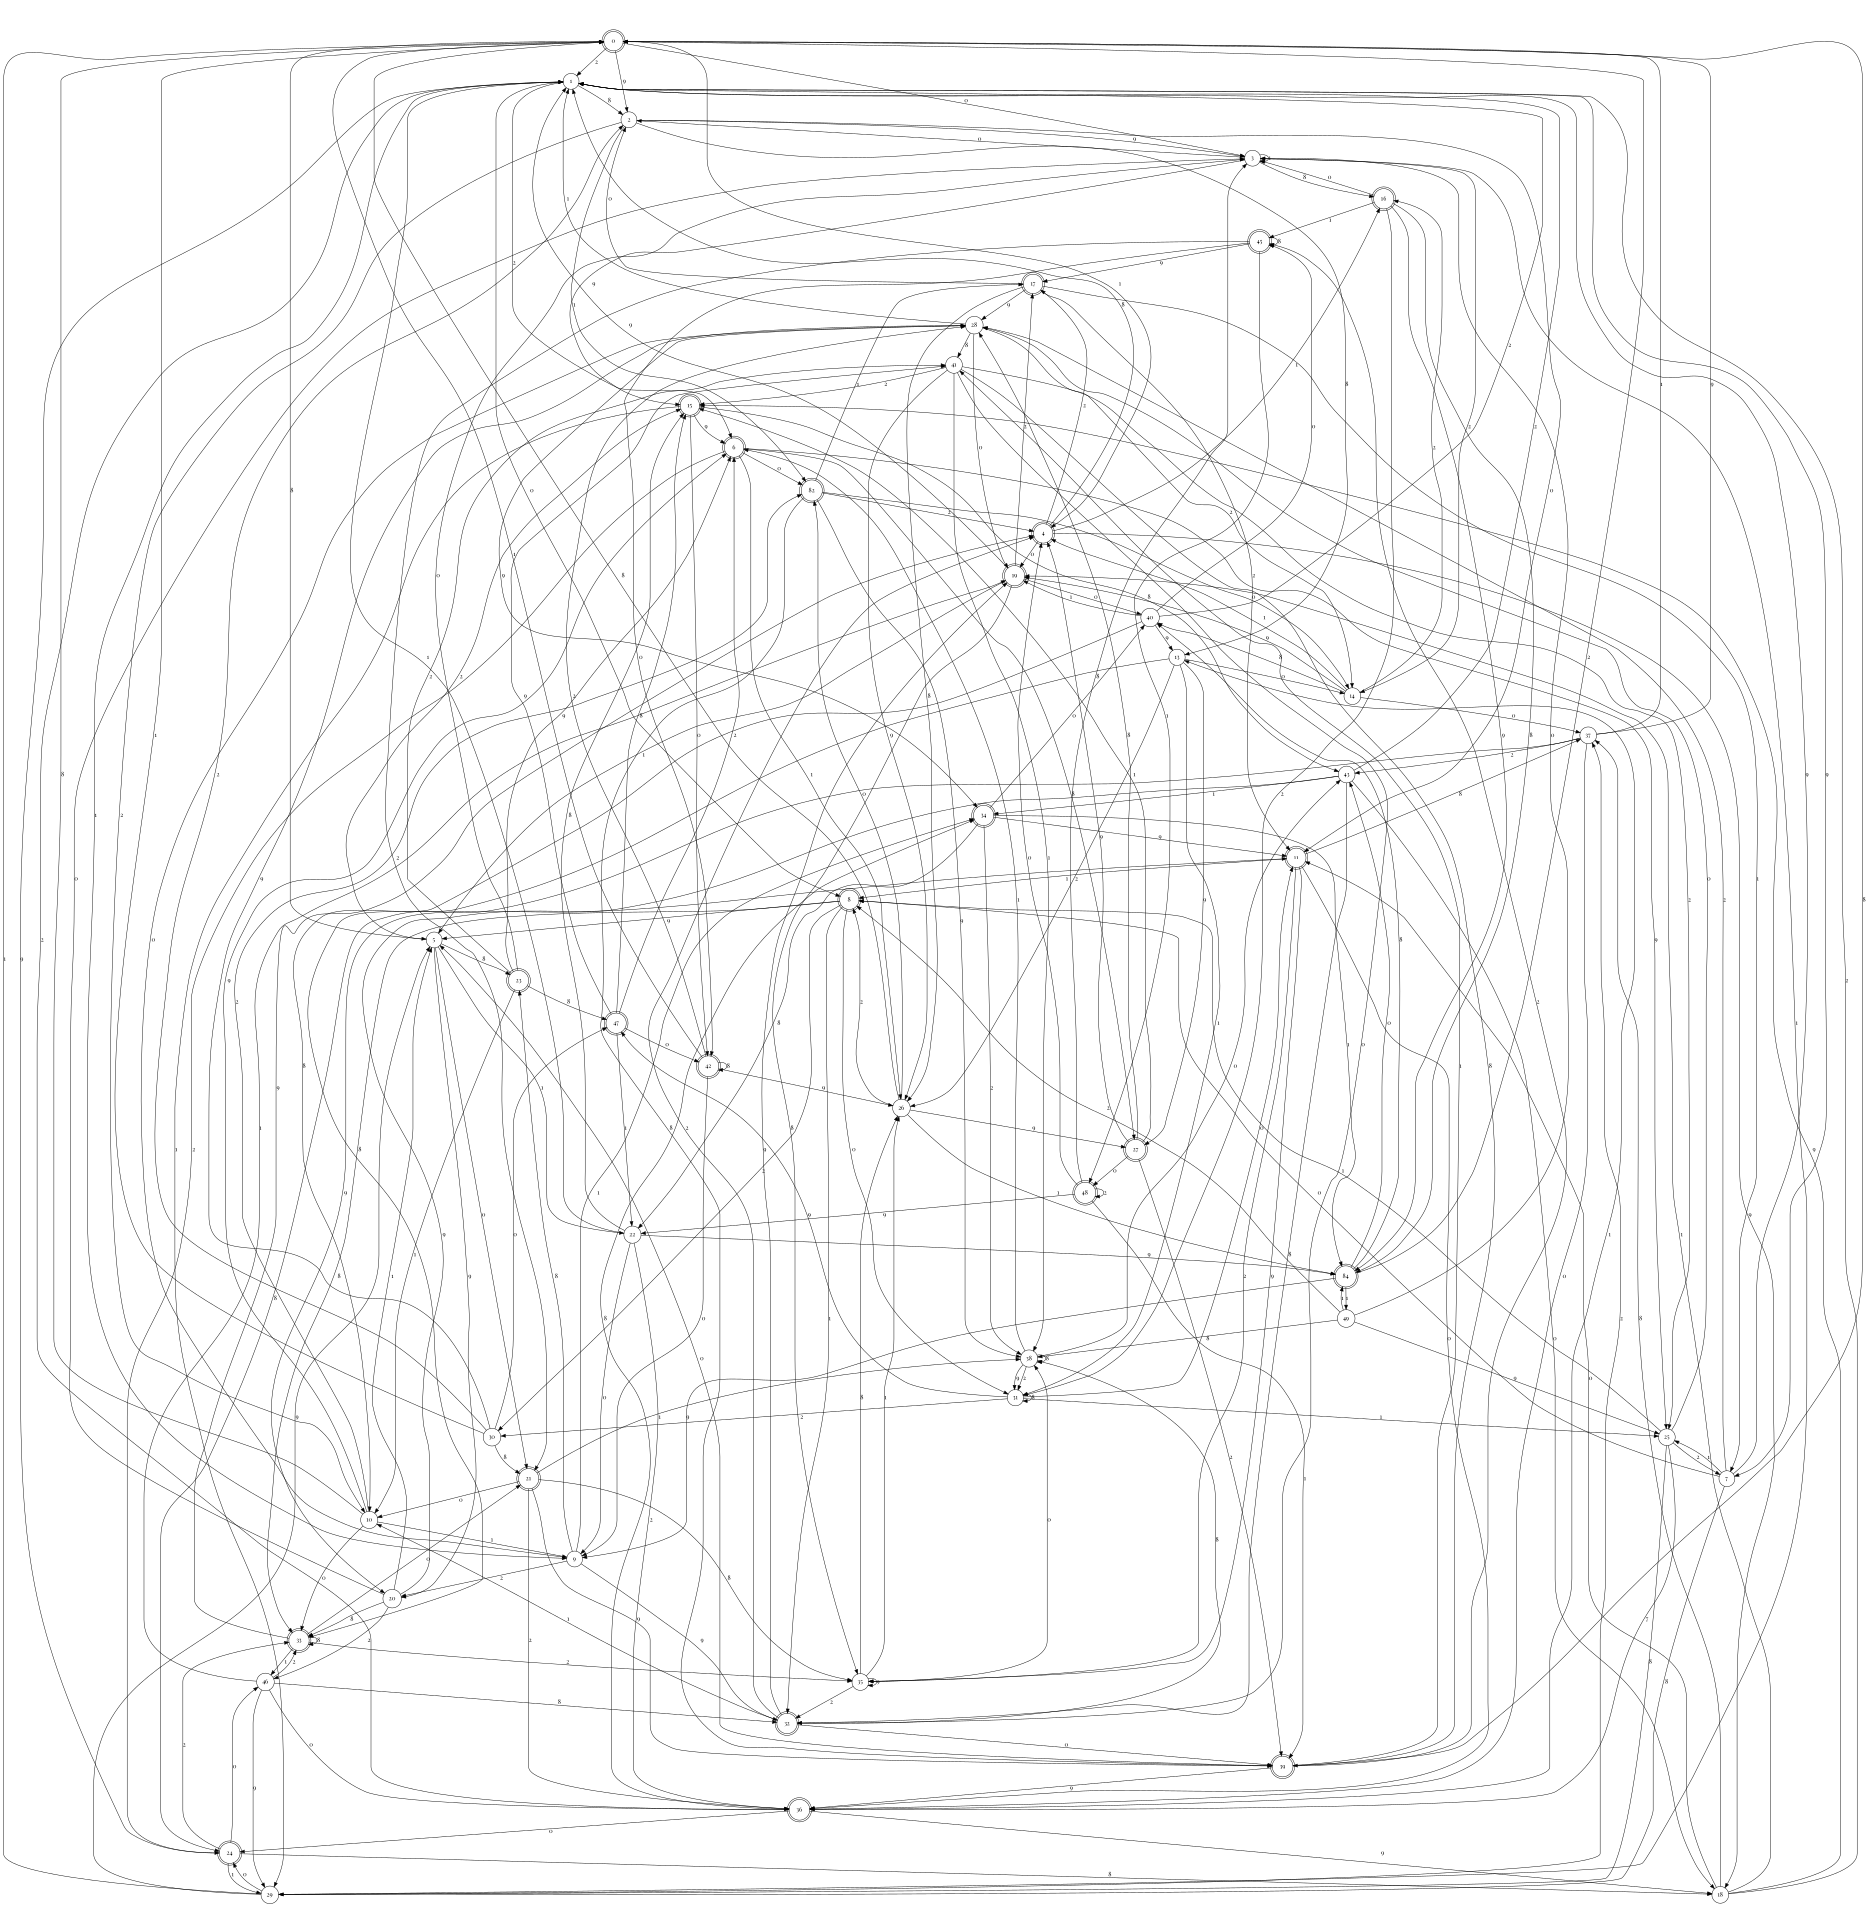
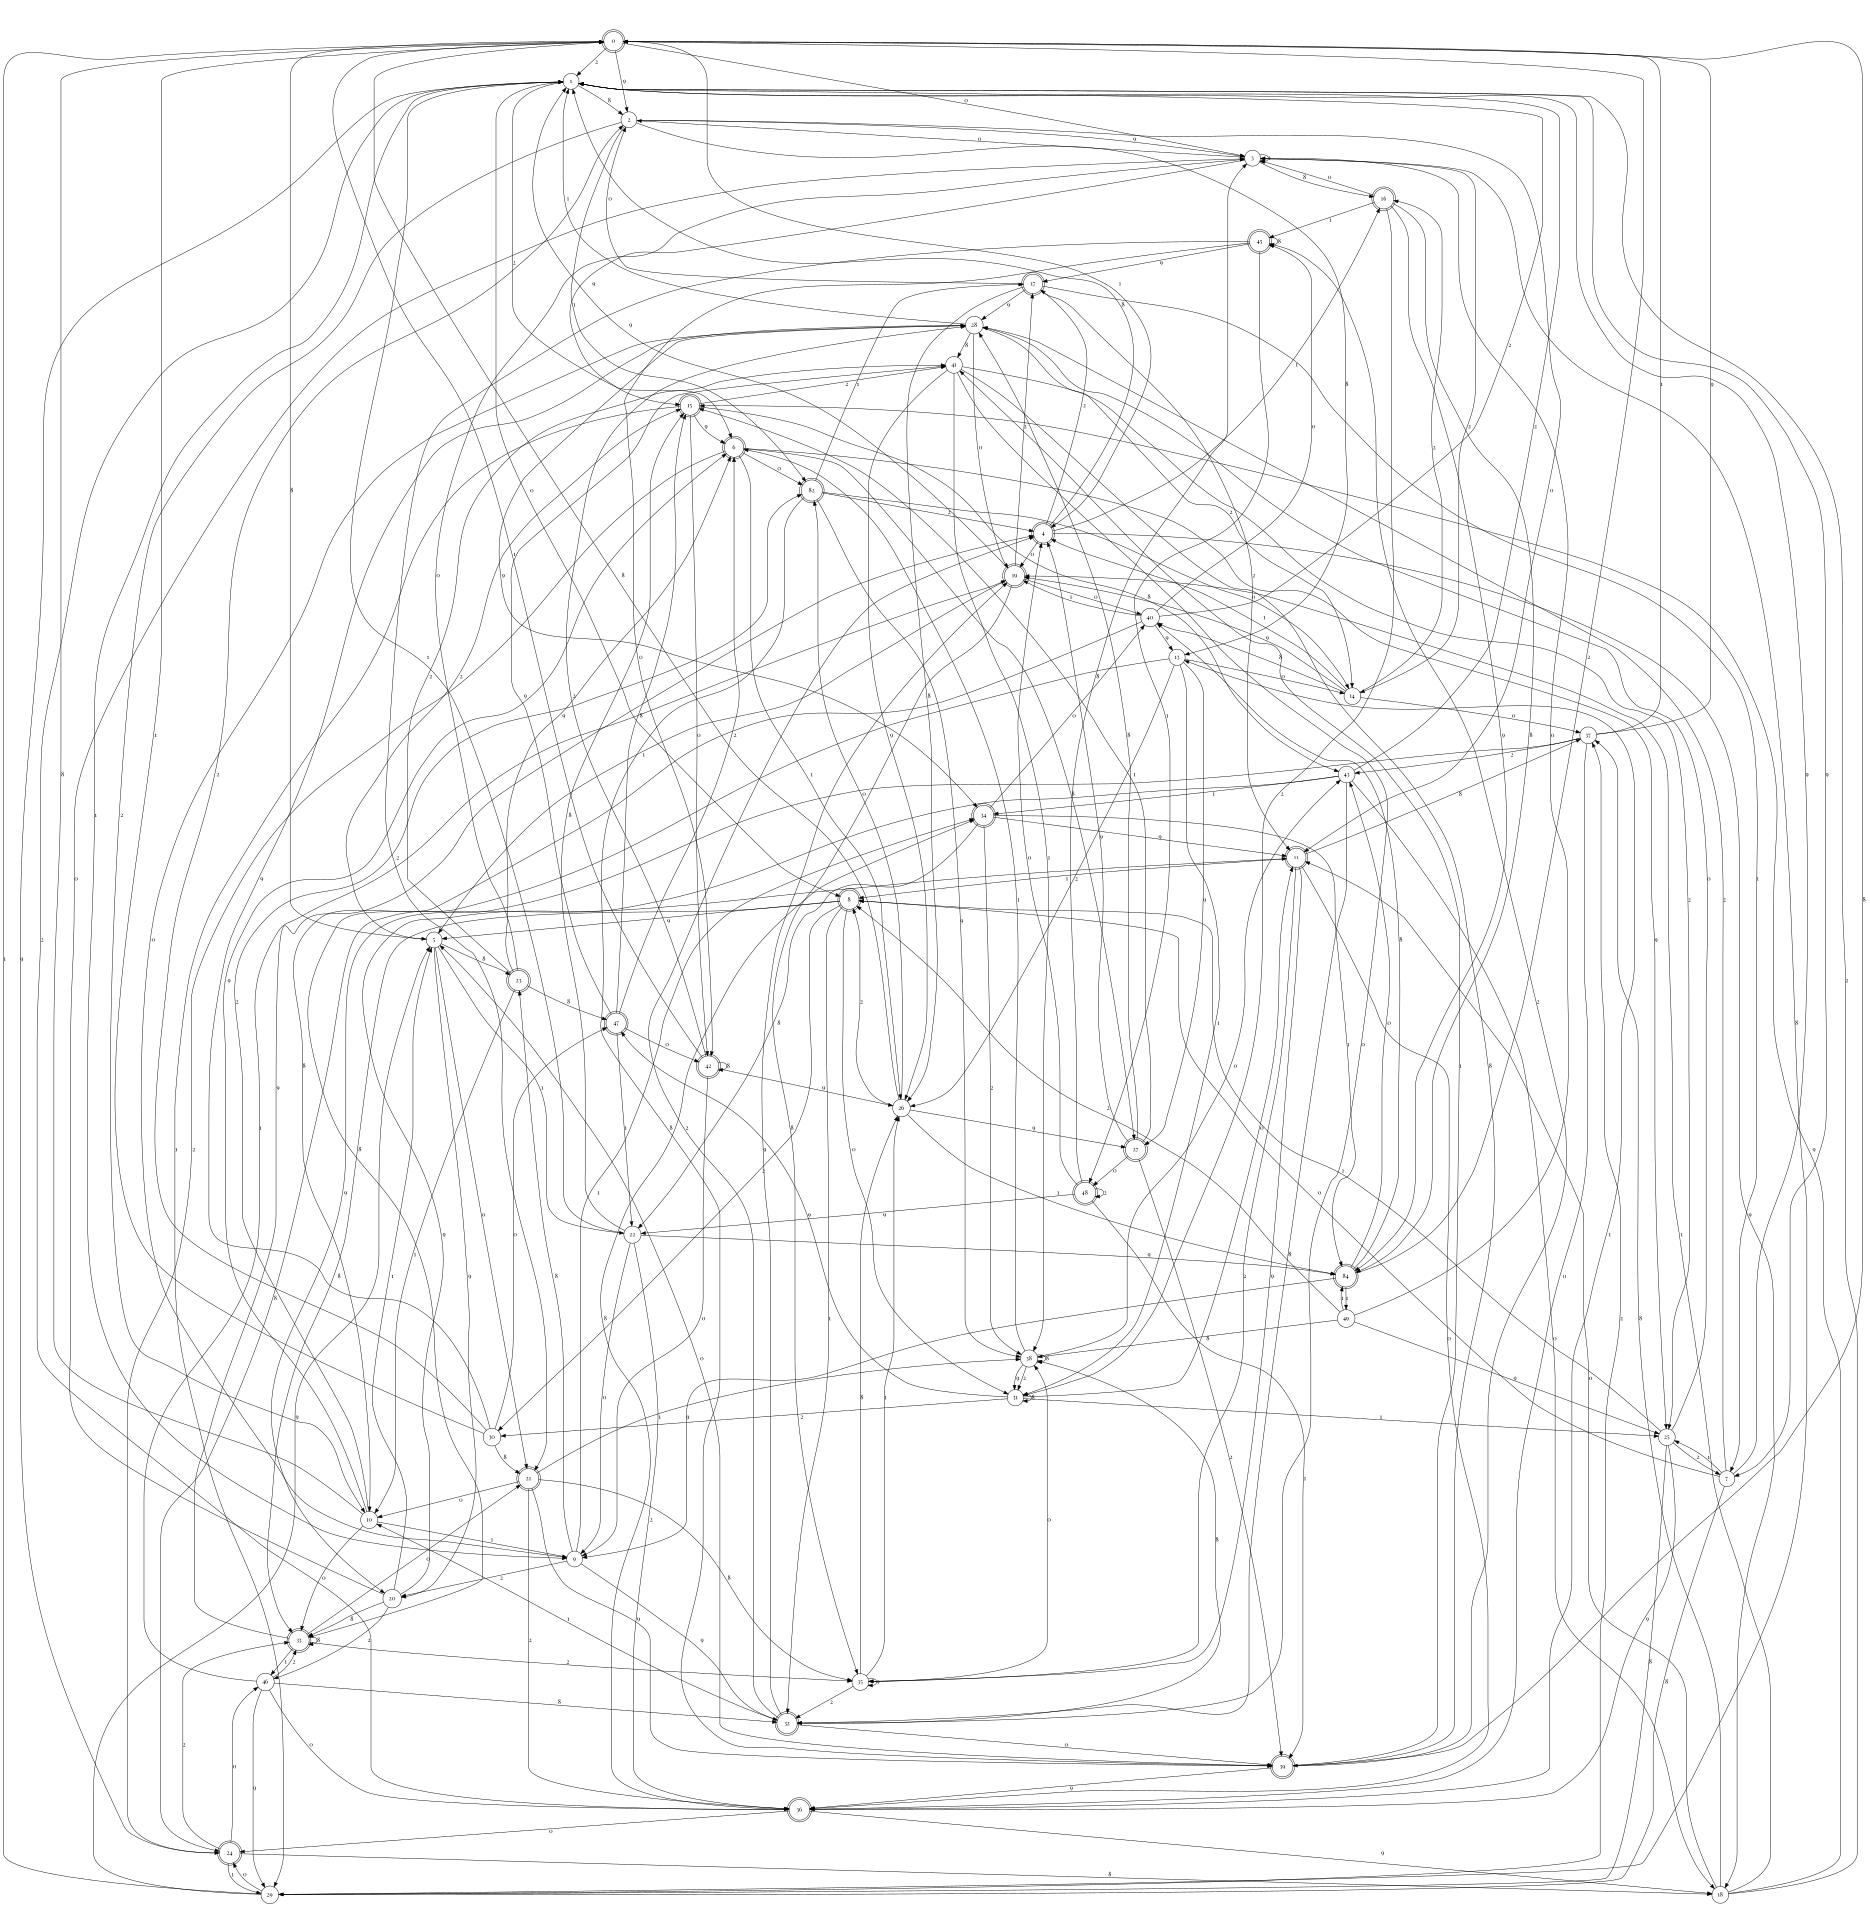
(826, 391) -> (821, 385)
(1797, 1023) -> (1797, 1023)
(1647, 1619) -> (1647, 1619)
